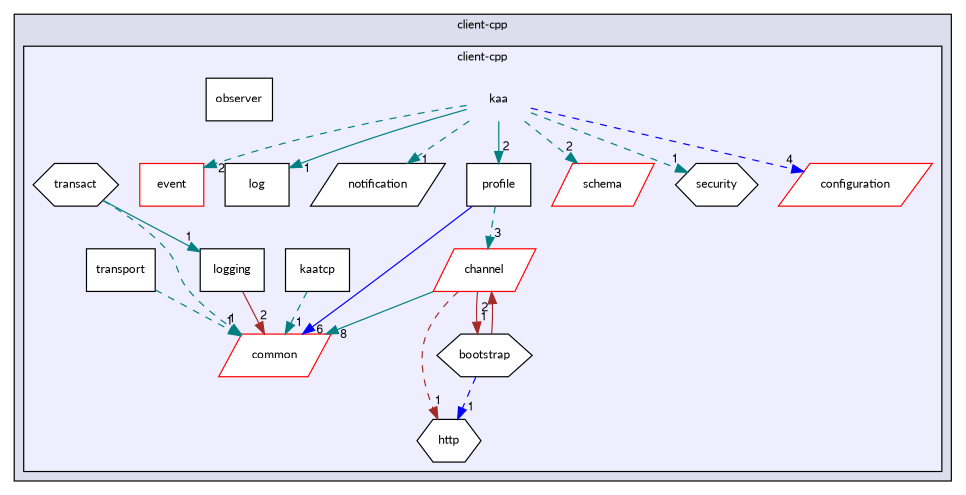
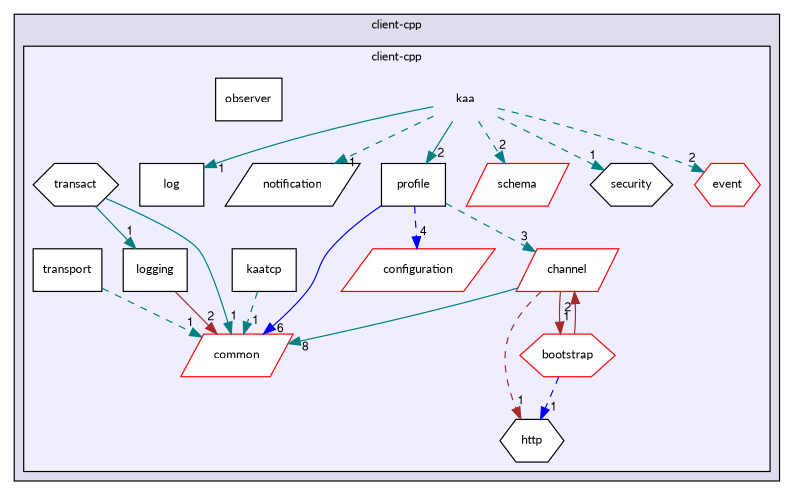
(661, 138) -> (416, 222)
(172, 185) -> (727, 185)
(173, 259) -> (188, 241)
(485, 355) -> (567, 355)
